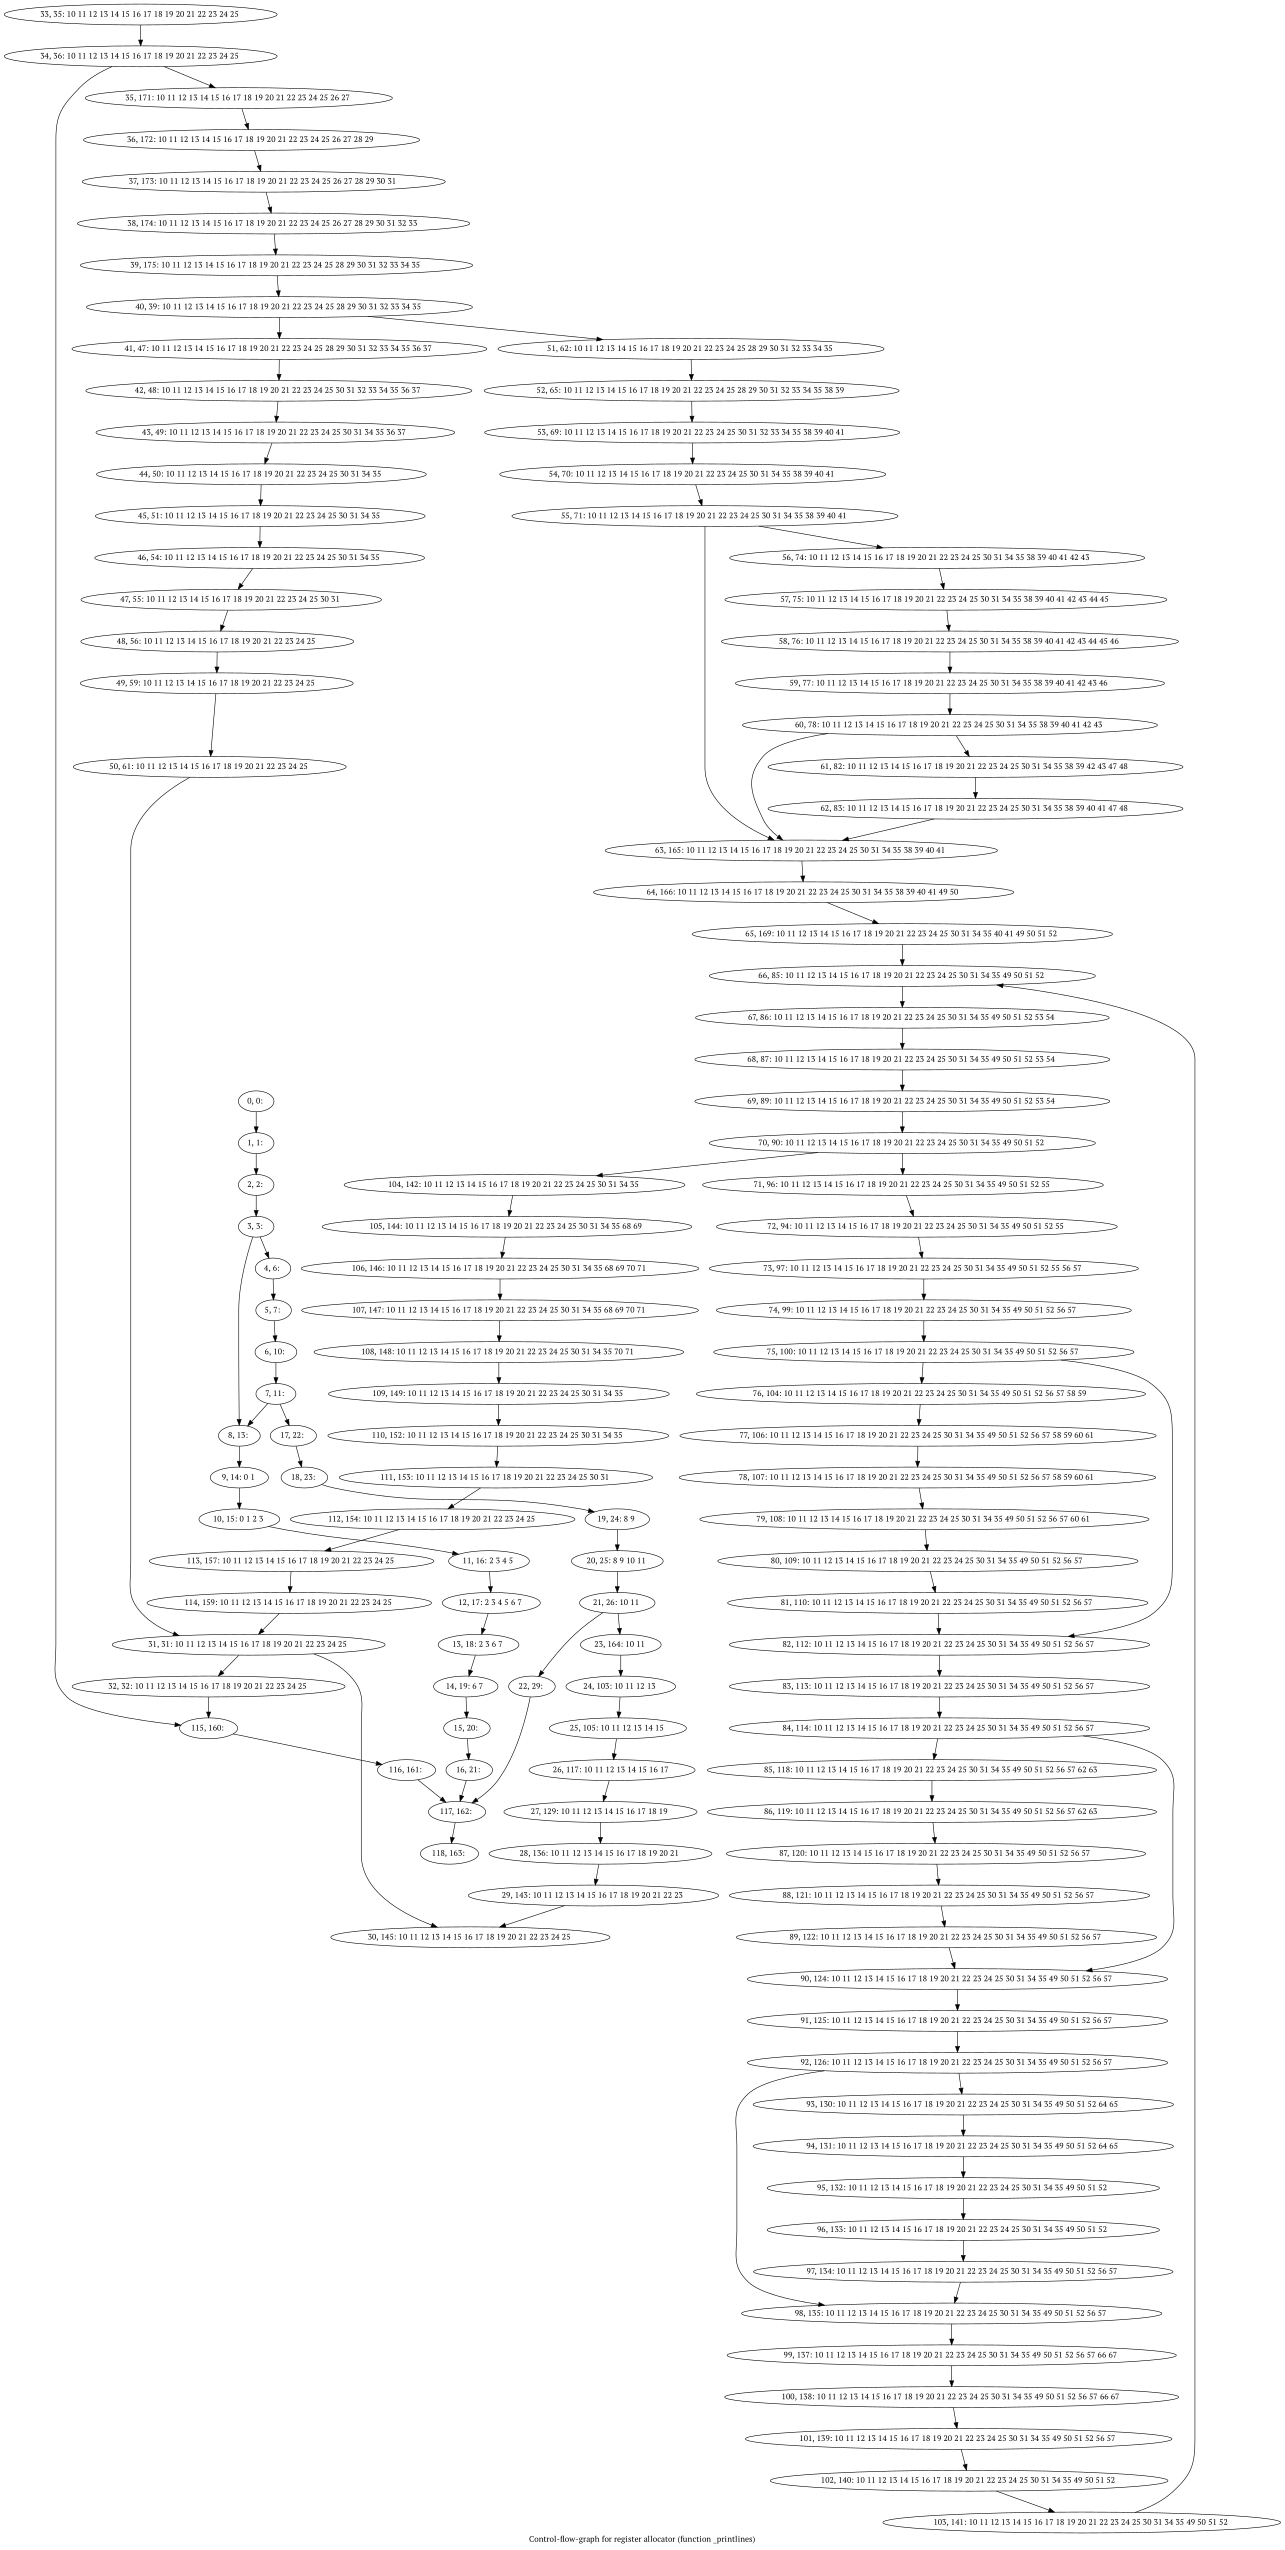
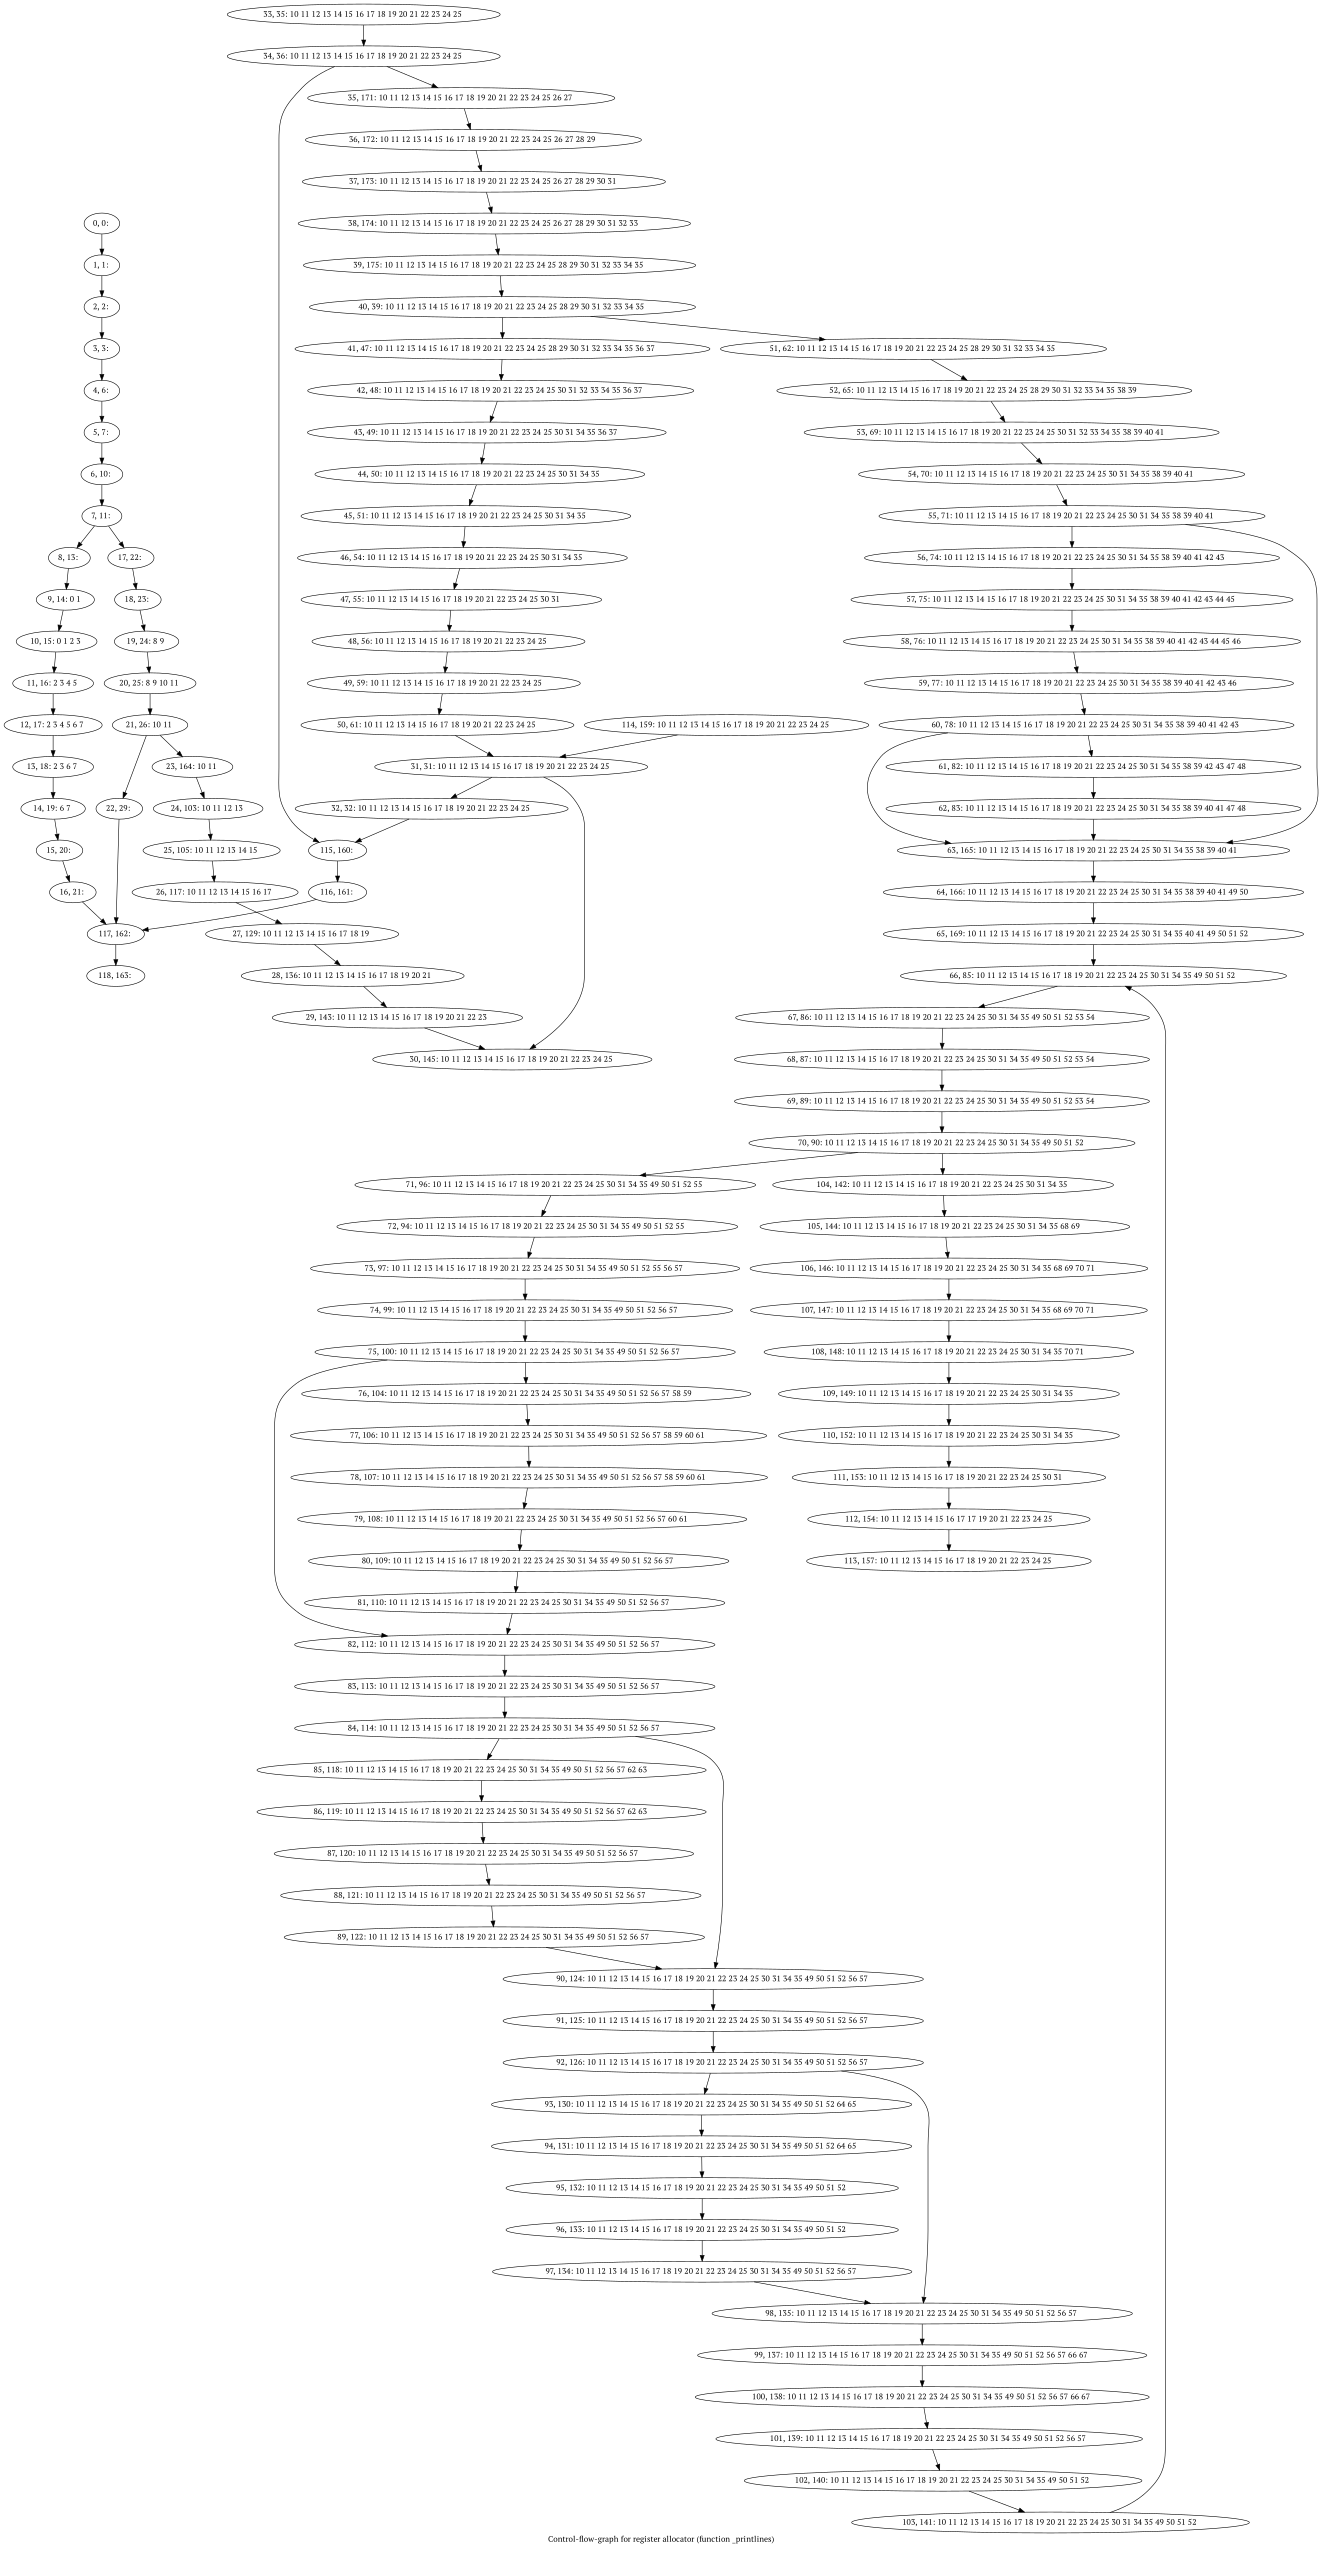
(239, 1327) -> none
(433, 1519) -> (949, 1519)
(291, 1579) -> none
